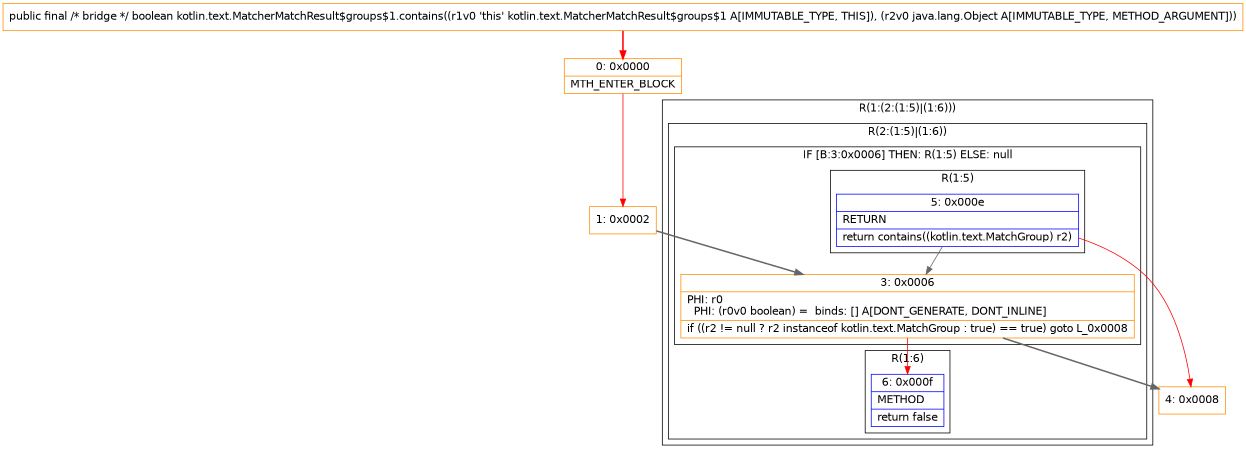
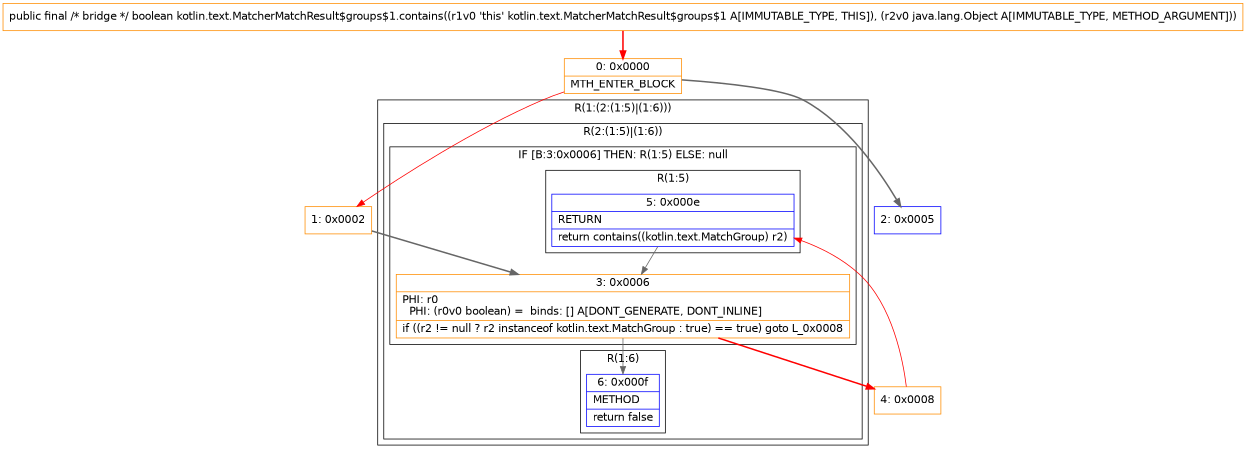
none -> (908, 220)
(1157, 290) -> (877, 296)
(908, 356) -> (623, 356)
(1077, 362) -> (792, 362)
